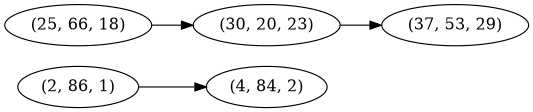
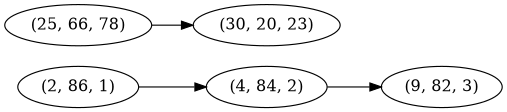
(78, 25) -> (78, 25)
(455, 25) -> none
none -> (442, 87)
